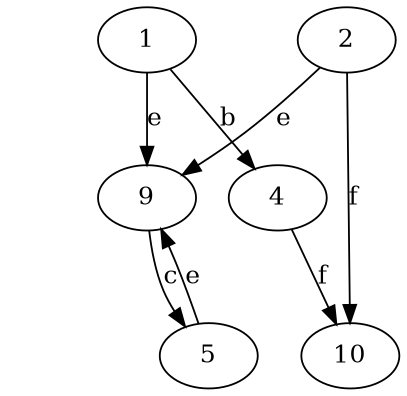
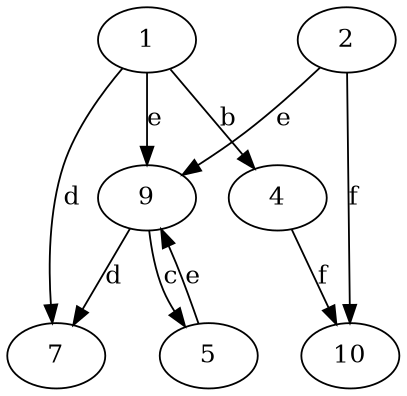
none -> (56, 356)
